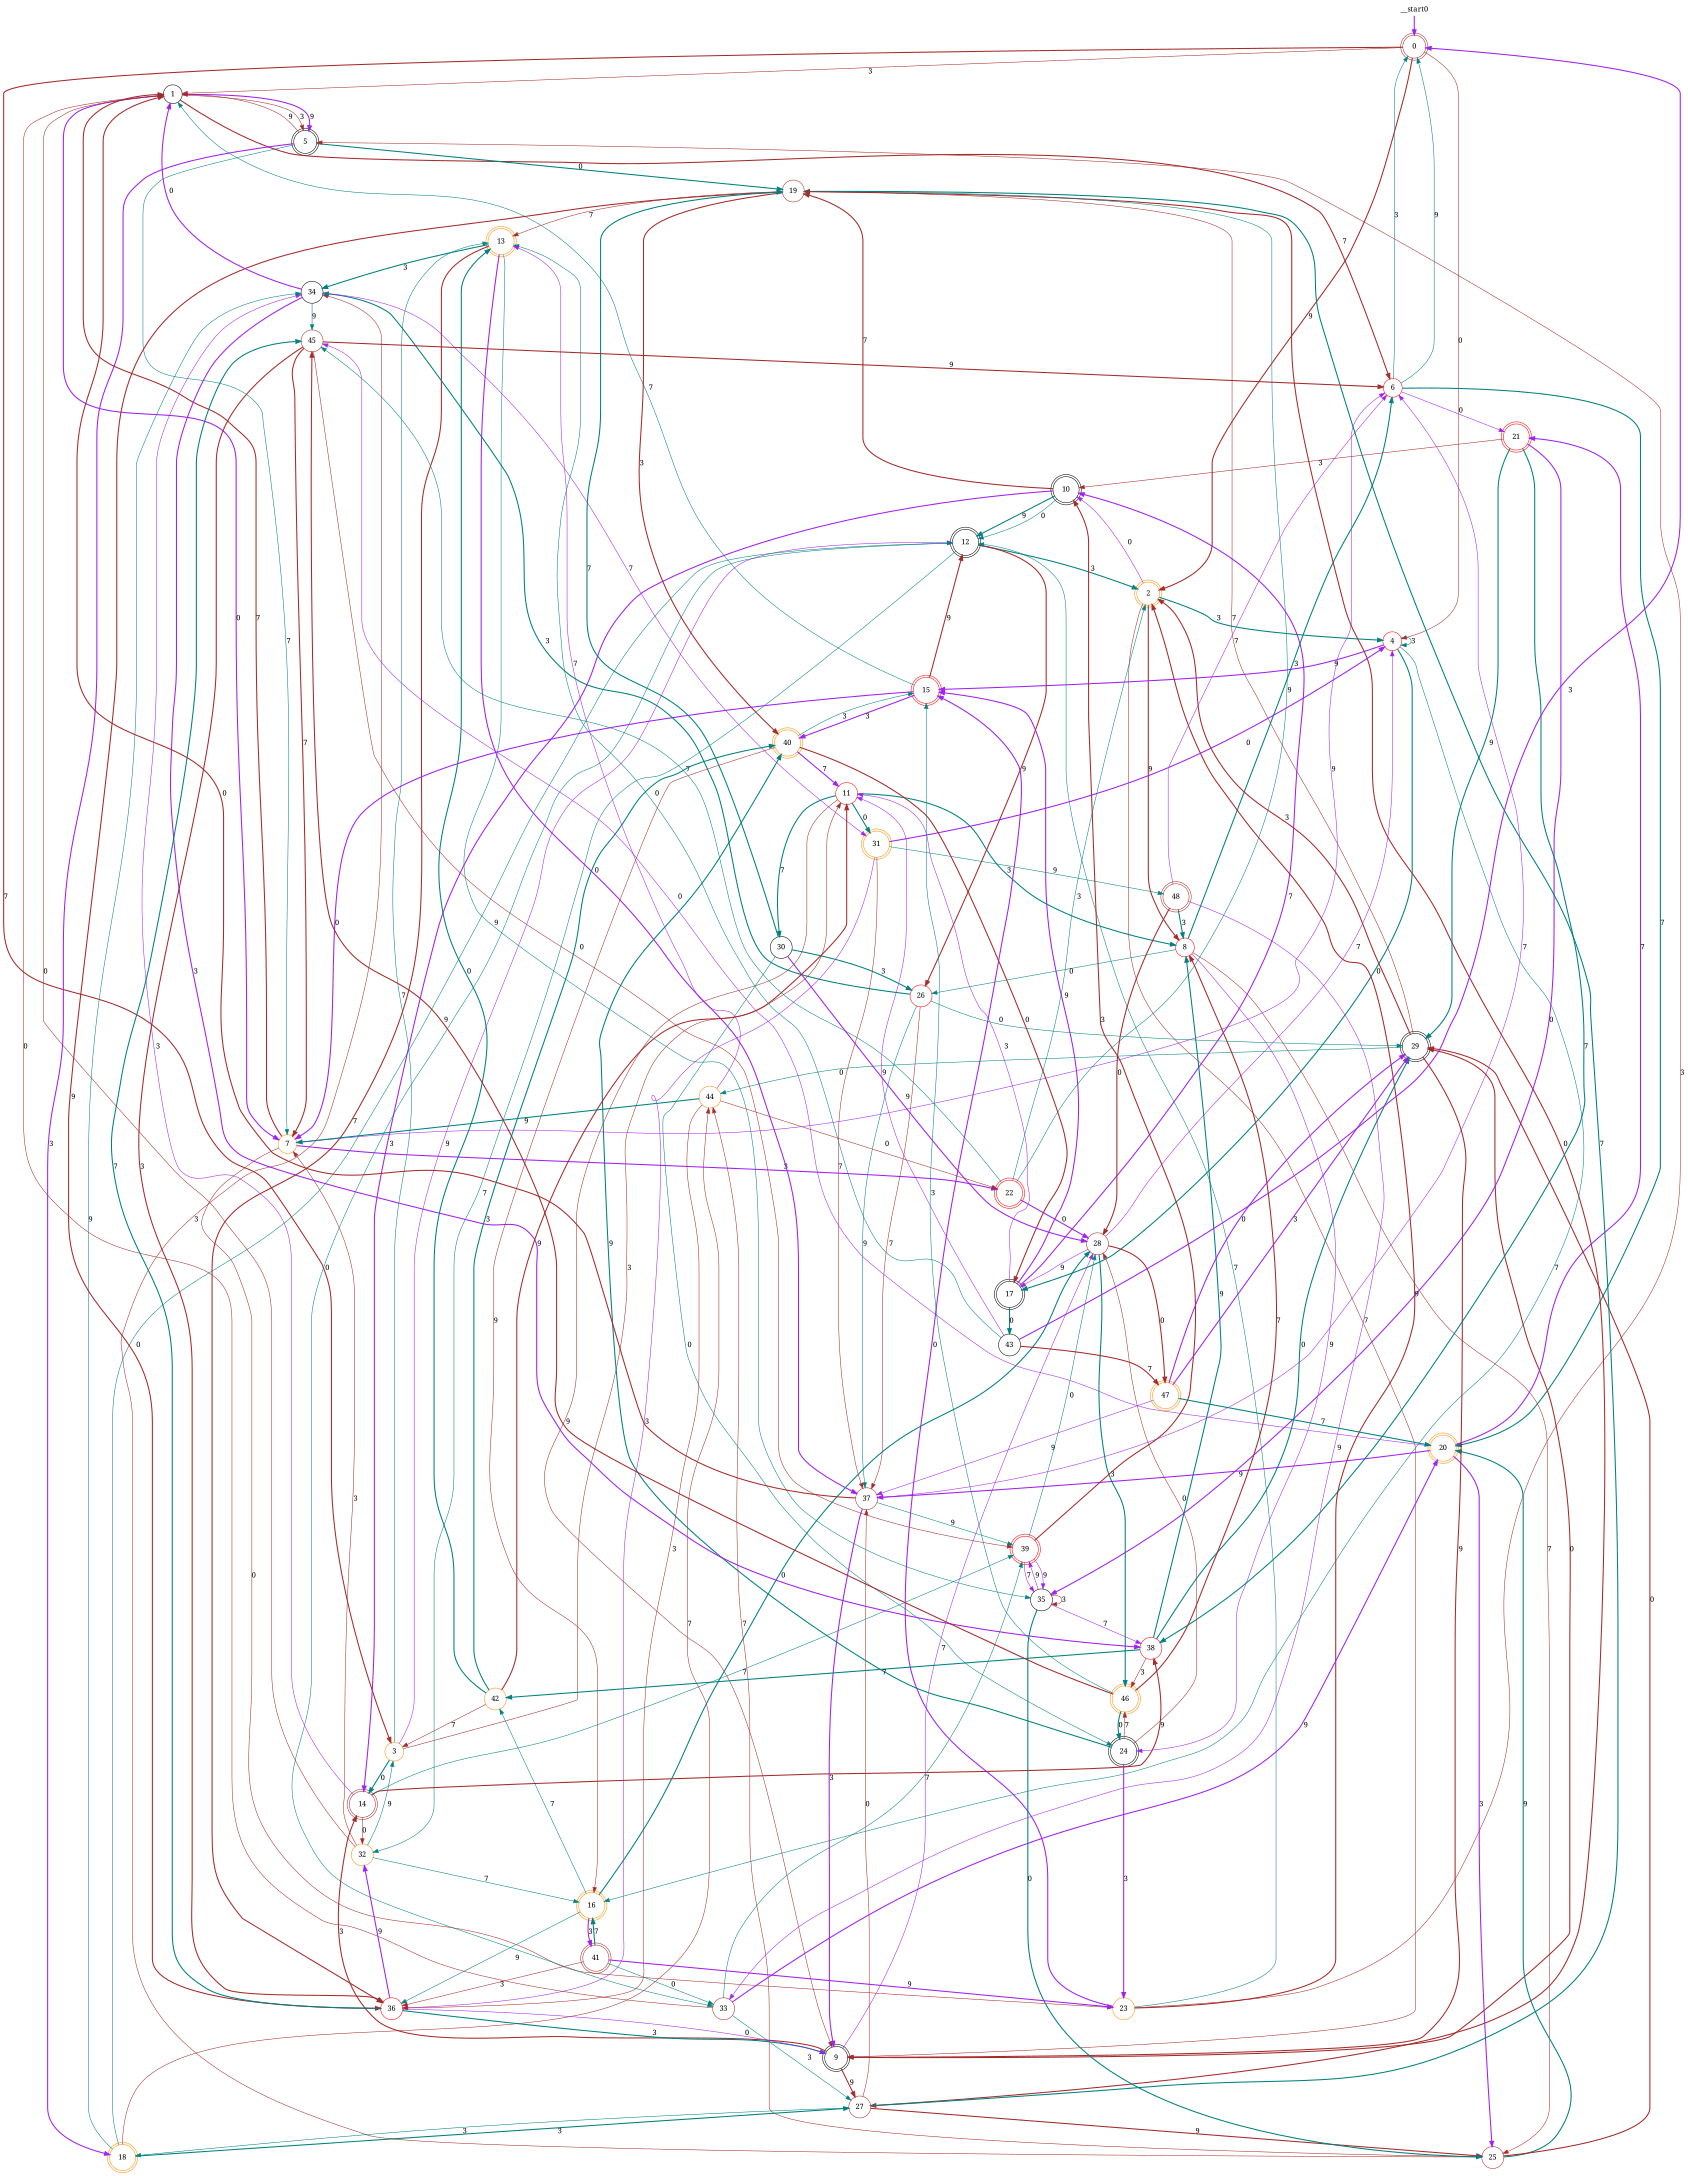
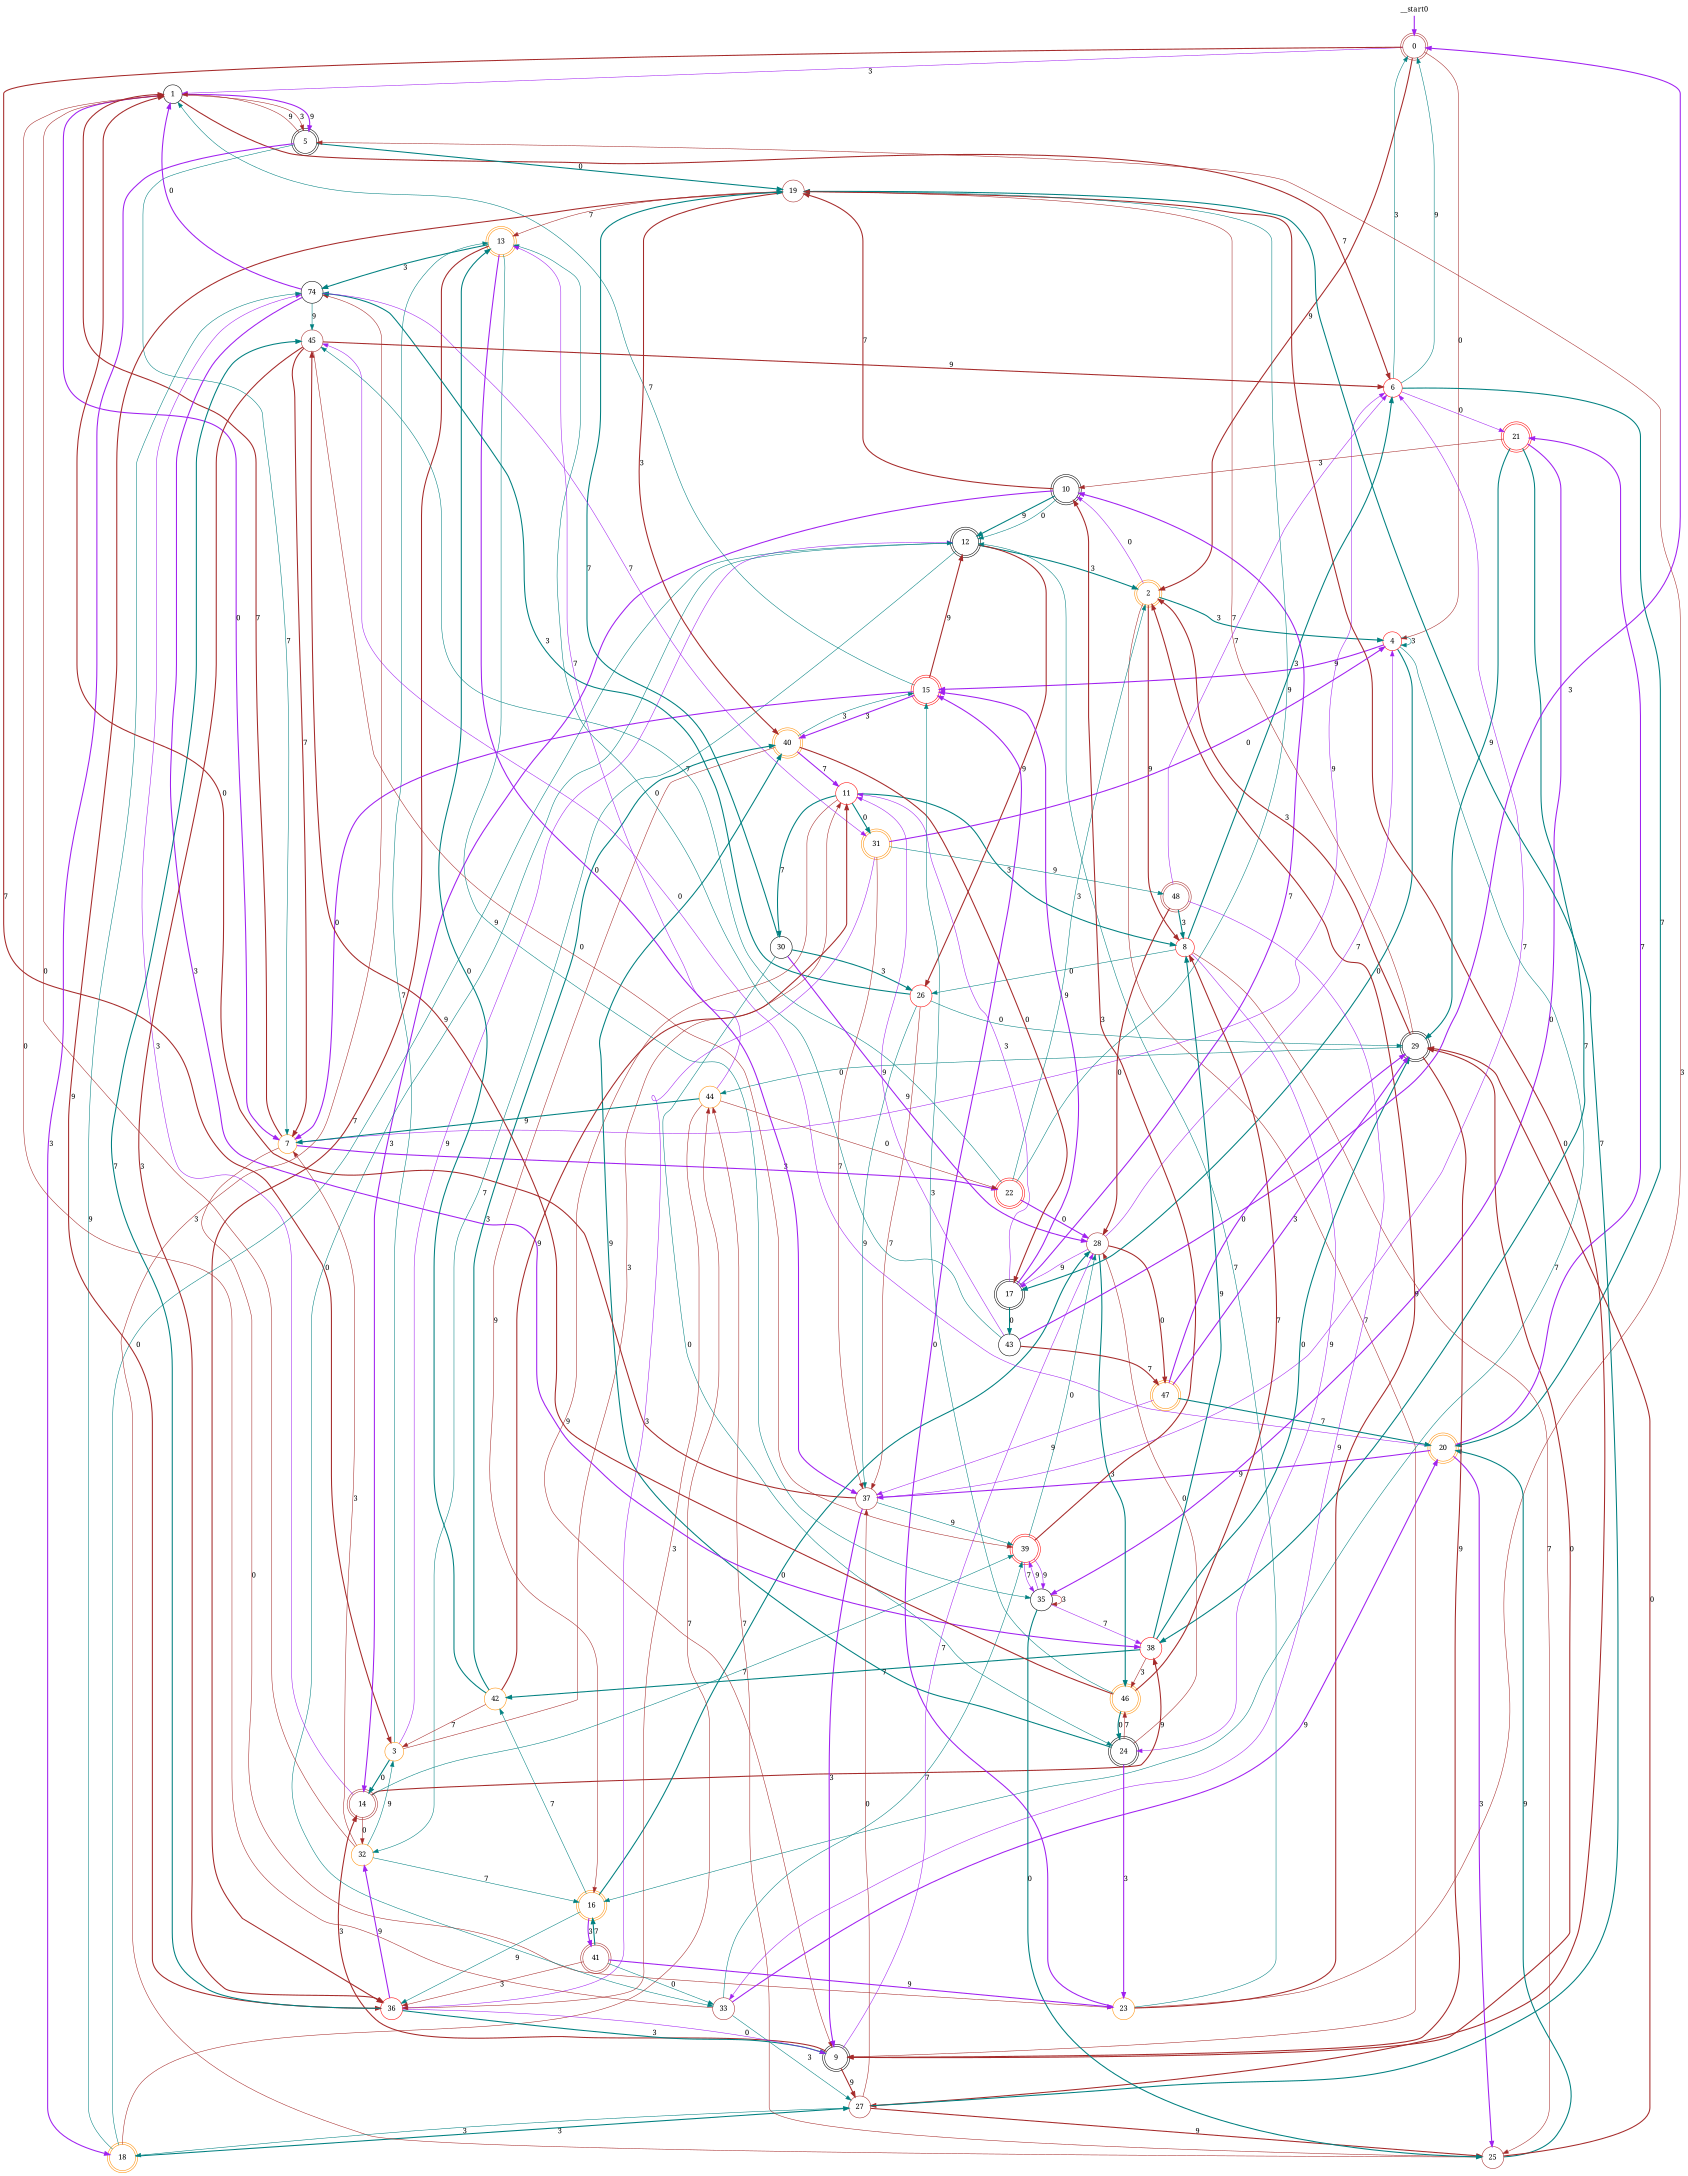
(795, 70) -> (795, 70)
(312, 292) -> (312, 292)
